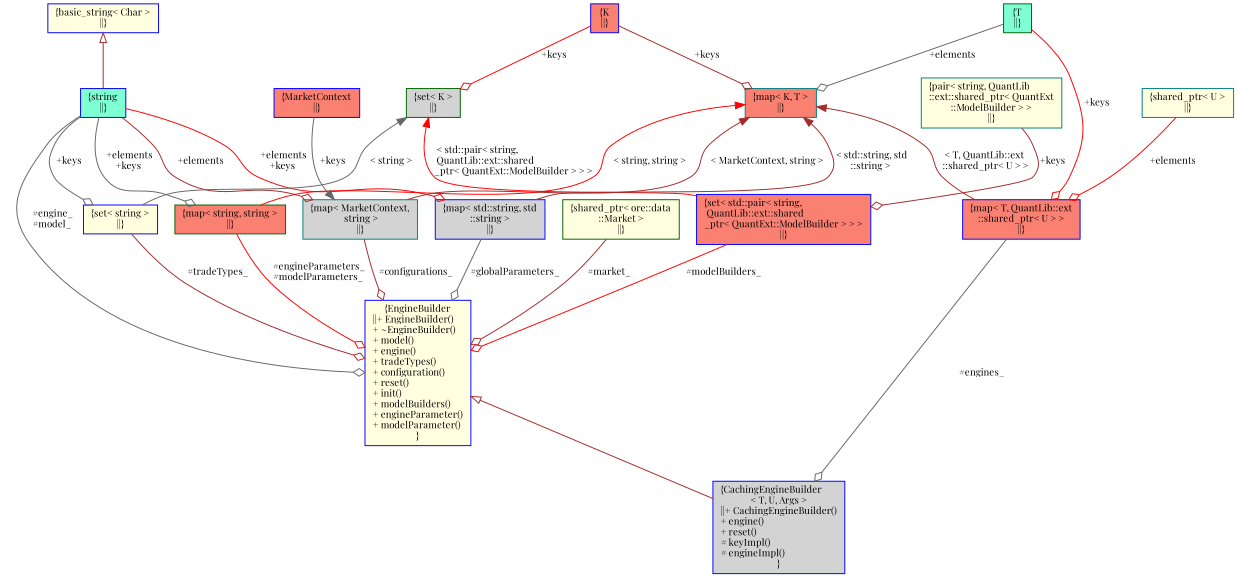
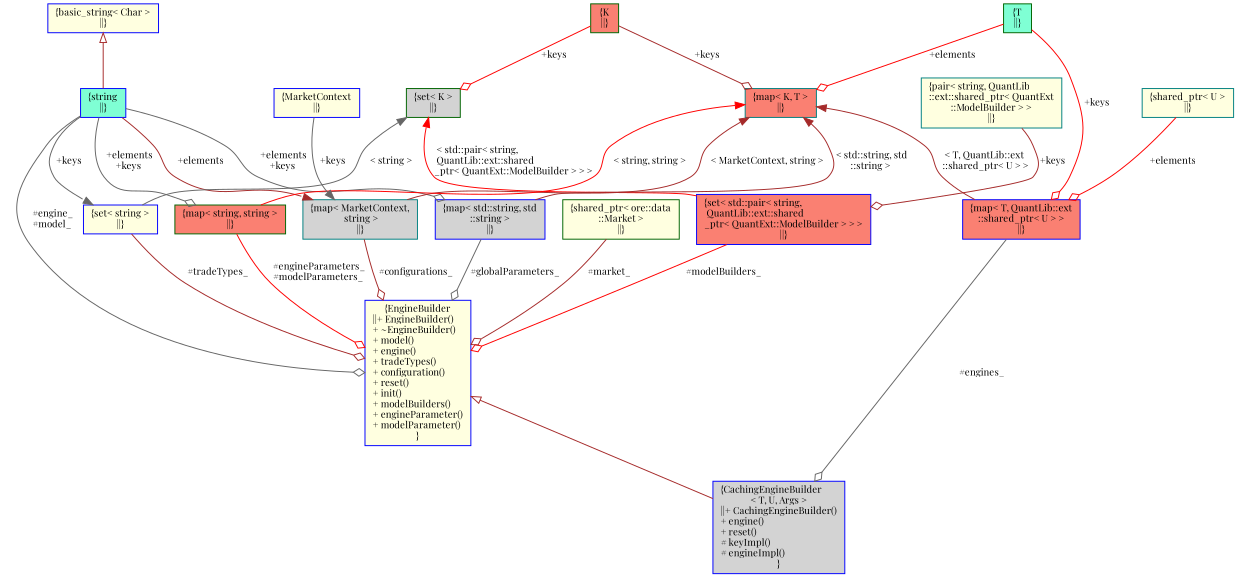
(605, 18) -> (605, 18)
(916, 55) -> (916, 55)
(317, 103) -> (317, 103)
(49, 160) -> (49, 160)
(270, 182) -> (270, 182)
(188, 183) -> (188, 183)
